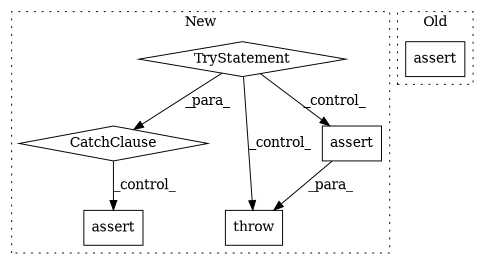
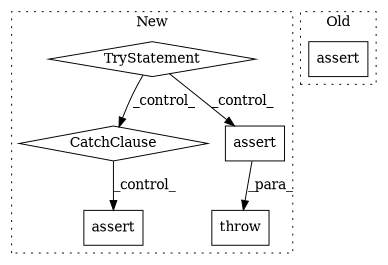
(207, 101) -> (164, 101)
(248, 138) -> none
